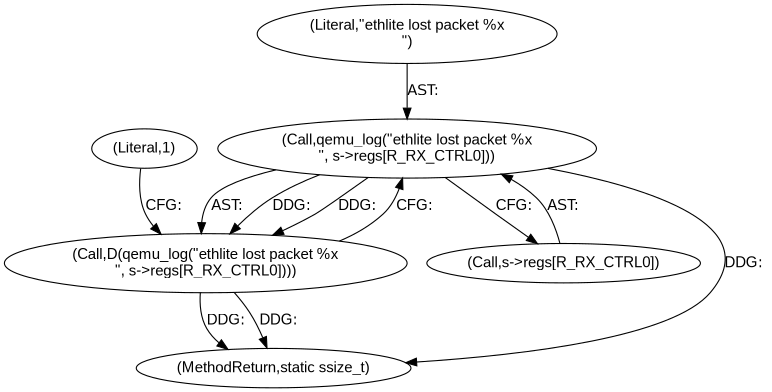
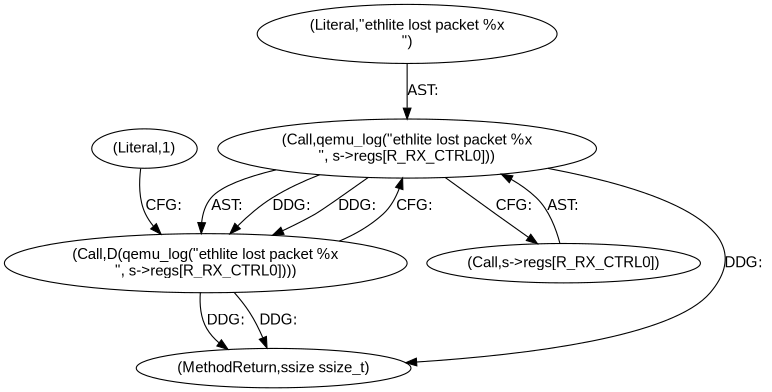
(274, 368) -> (274, 368)
